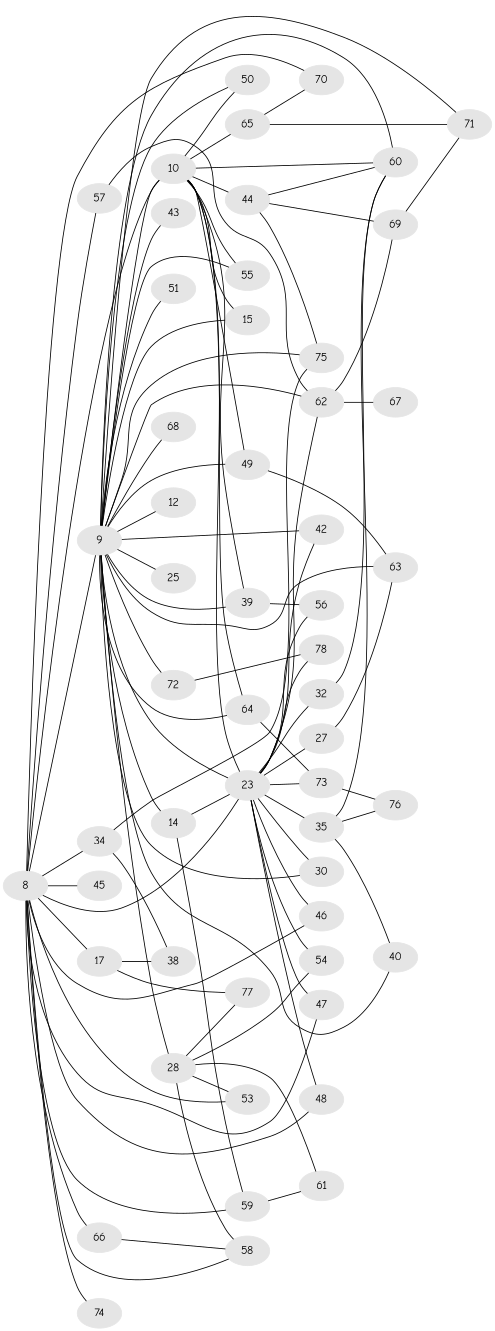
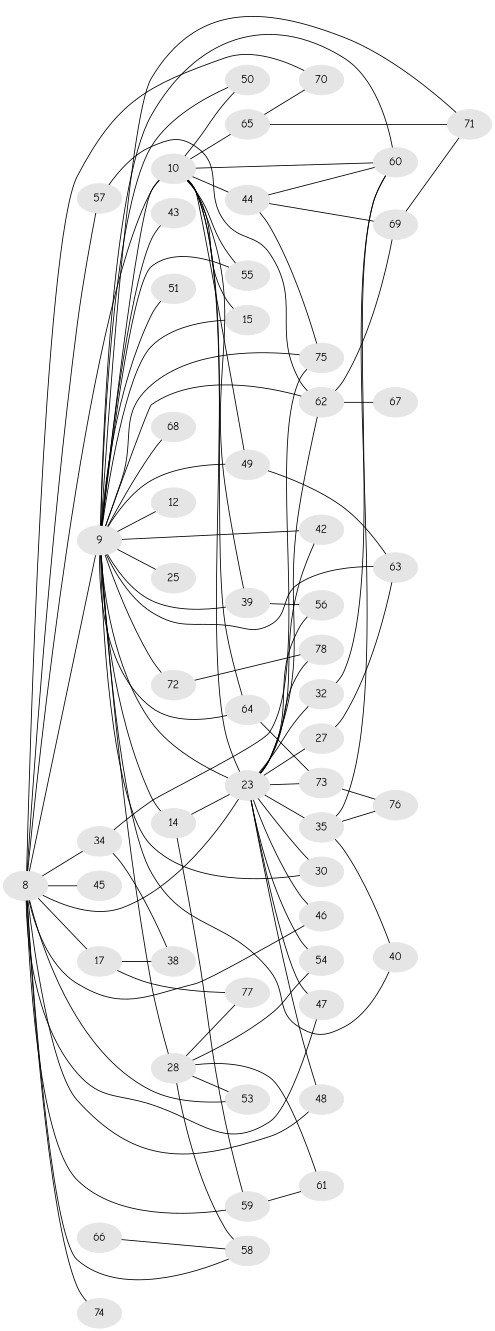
(38, 1067) -> none
